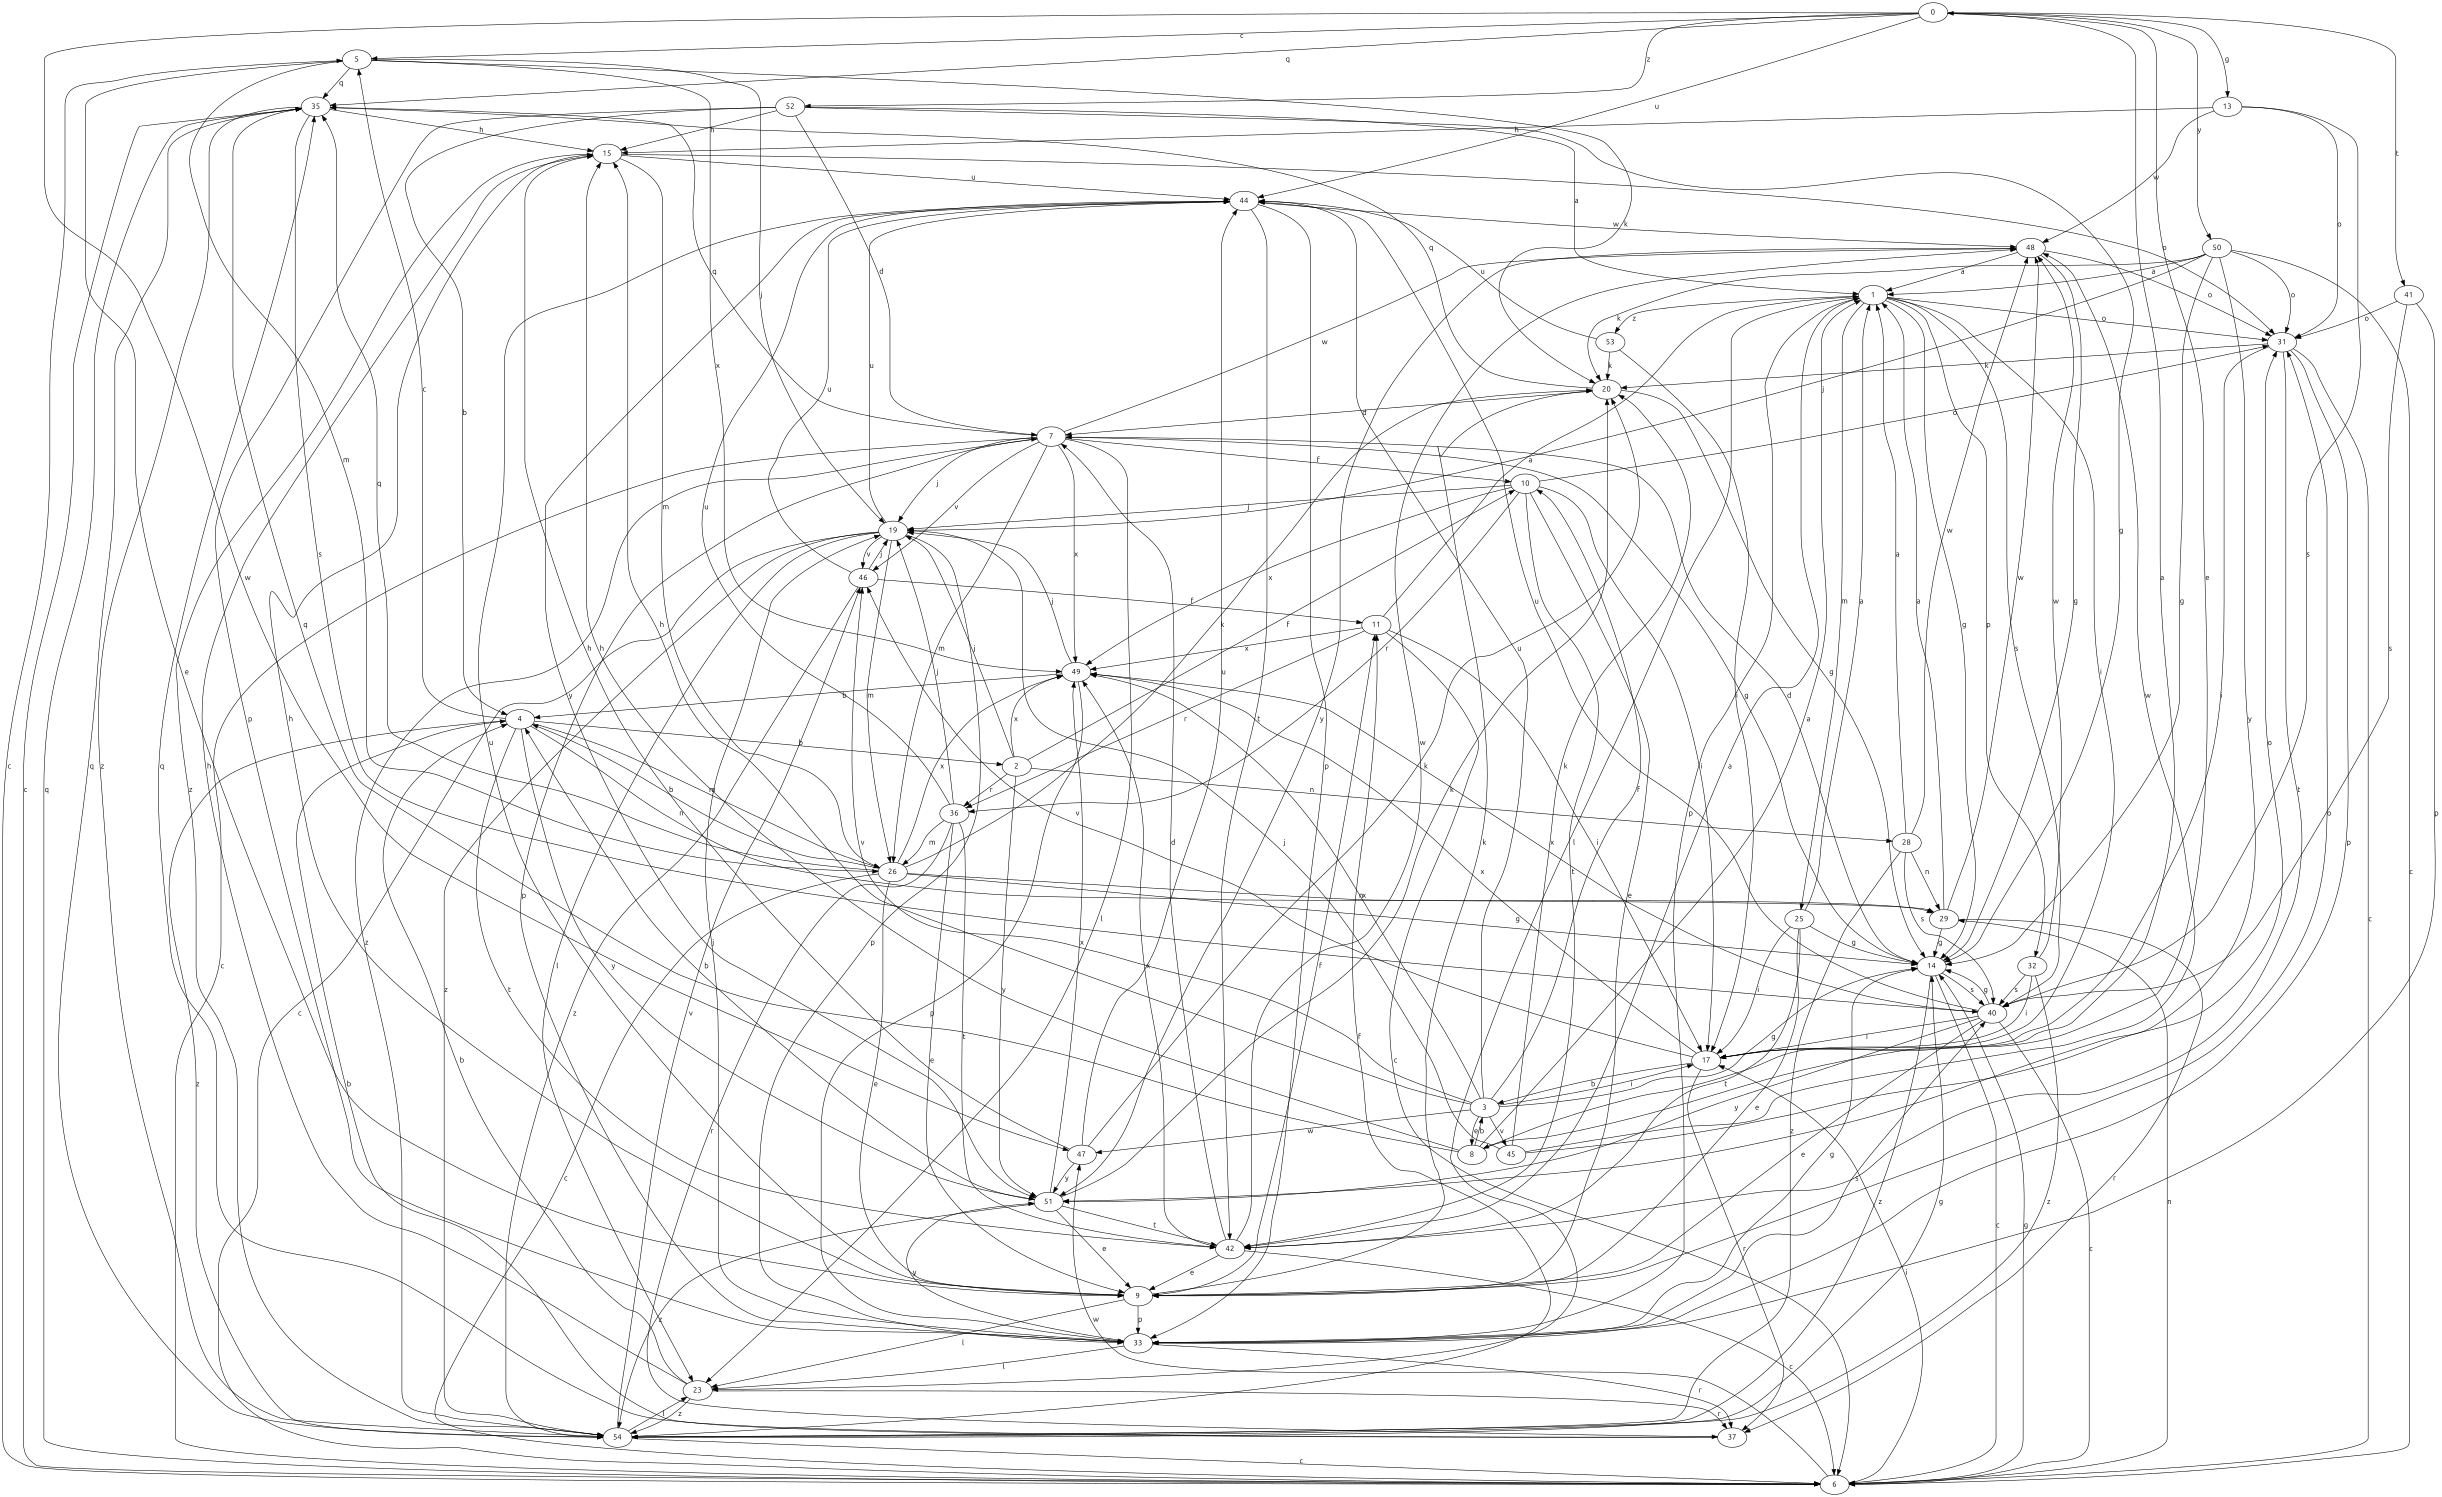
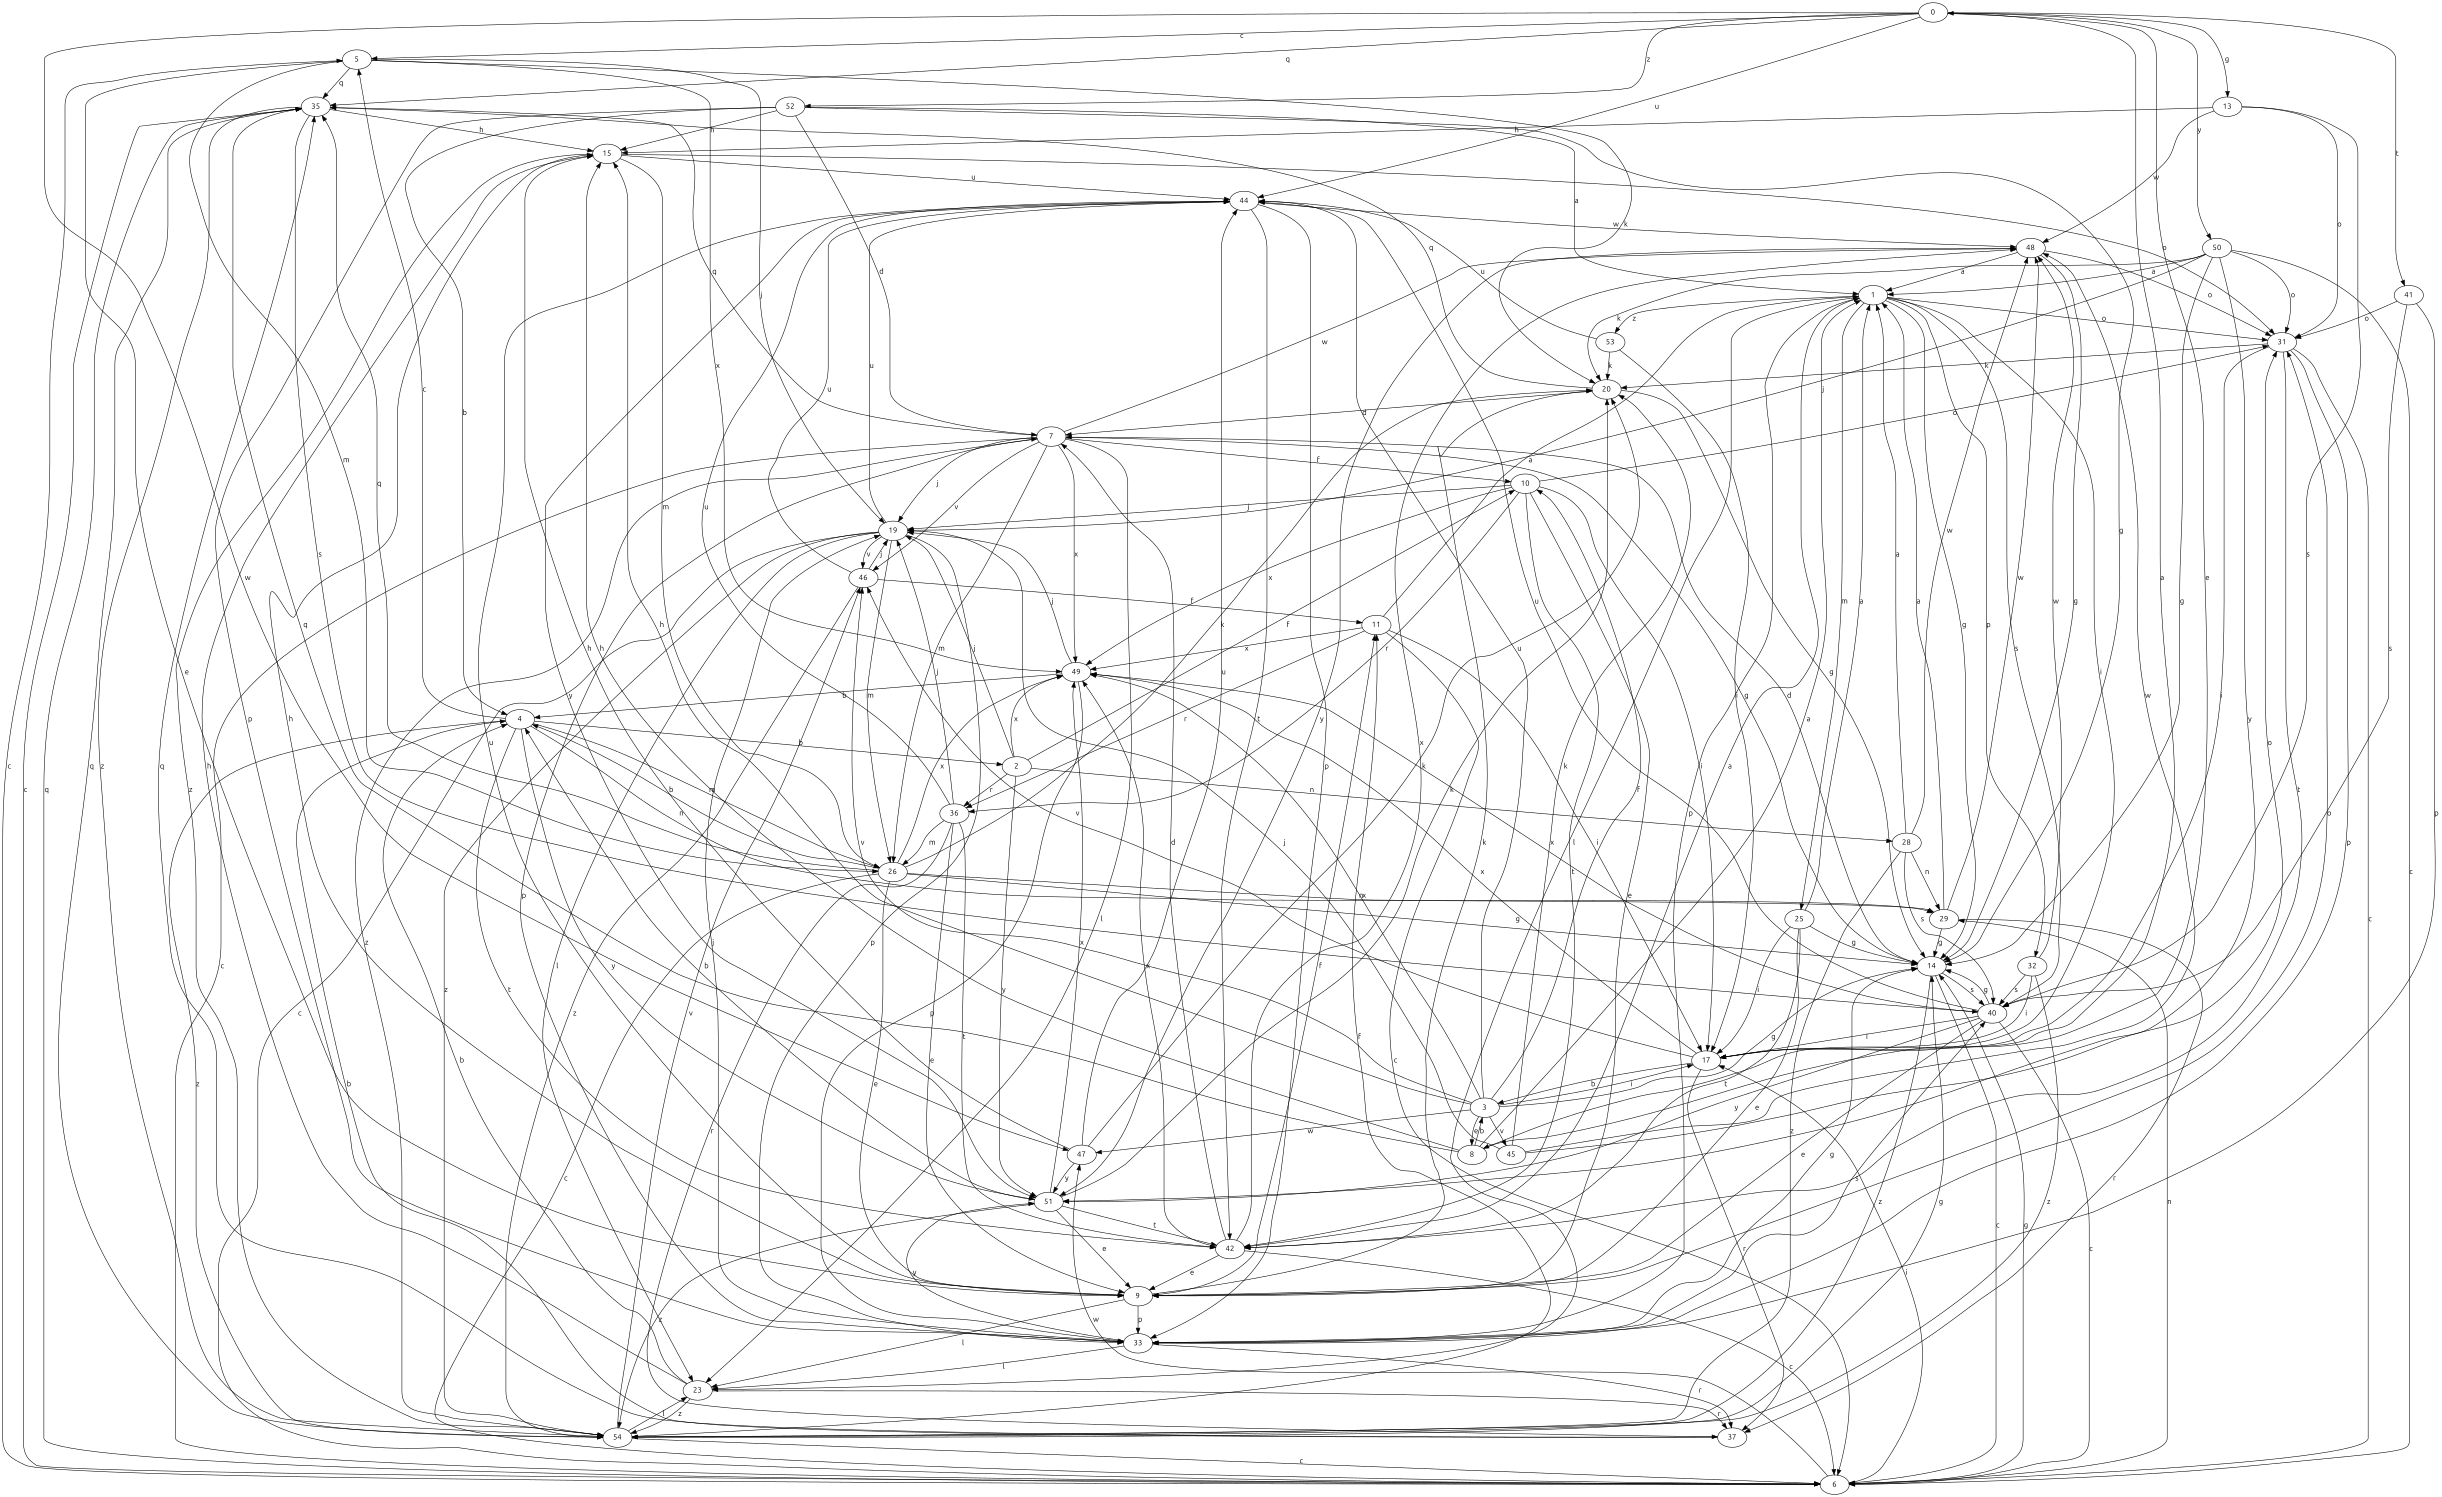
(1423, 743) -> (1422, 743)
